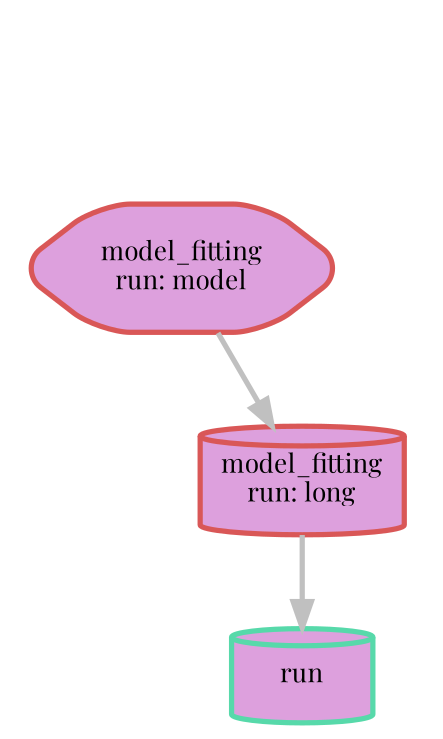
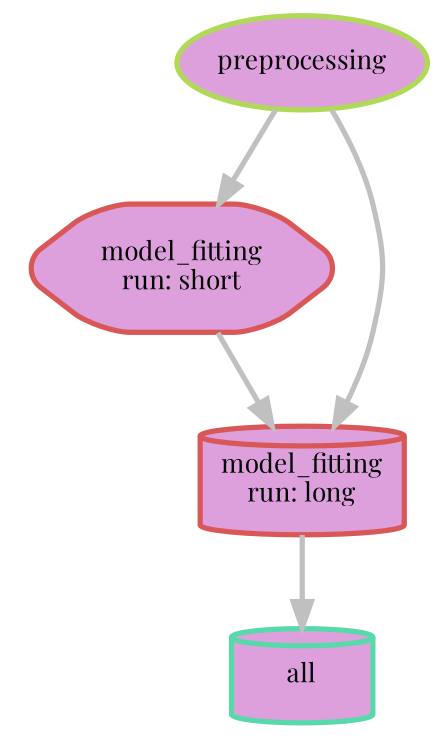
none -> (302, 63)
(182, 268) -> (182, 268)
(302, 676) -> (302, 676)
